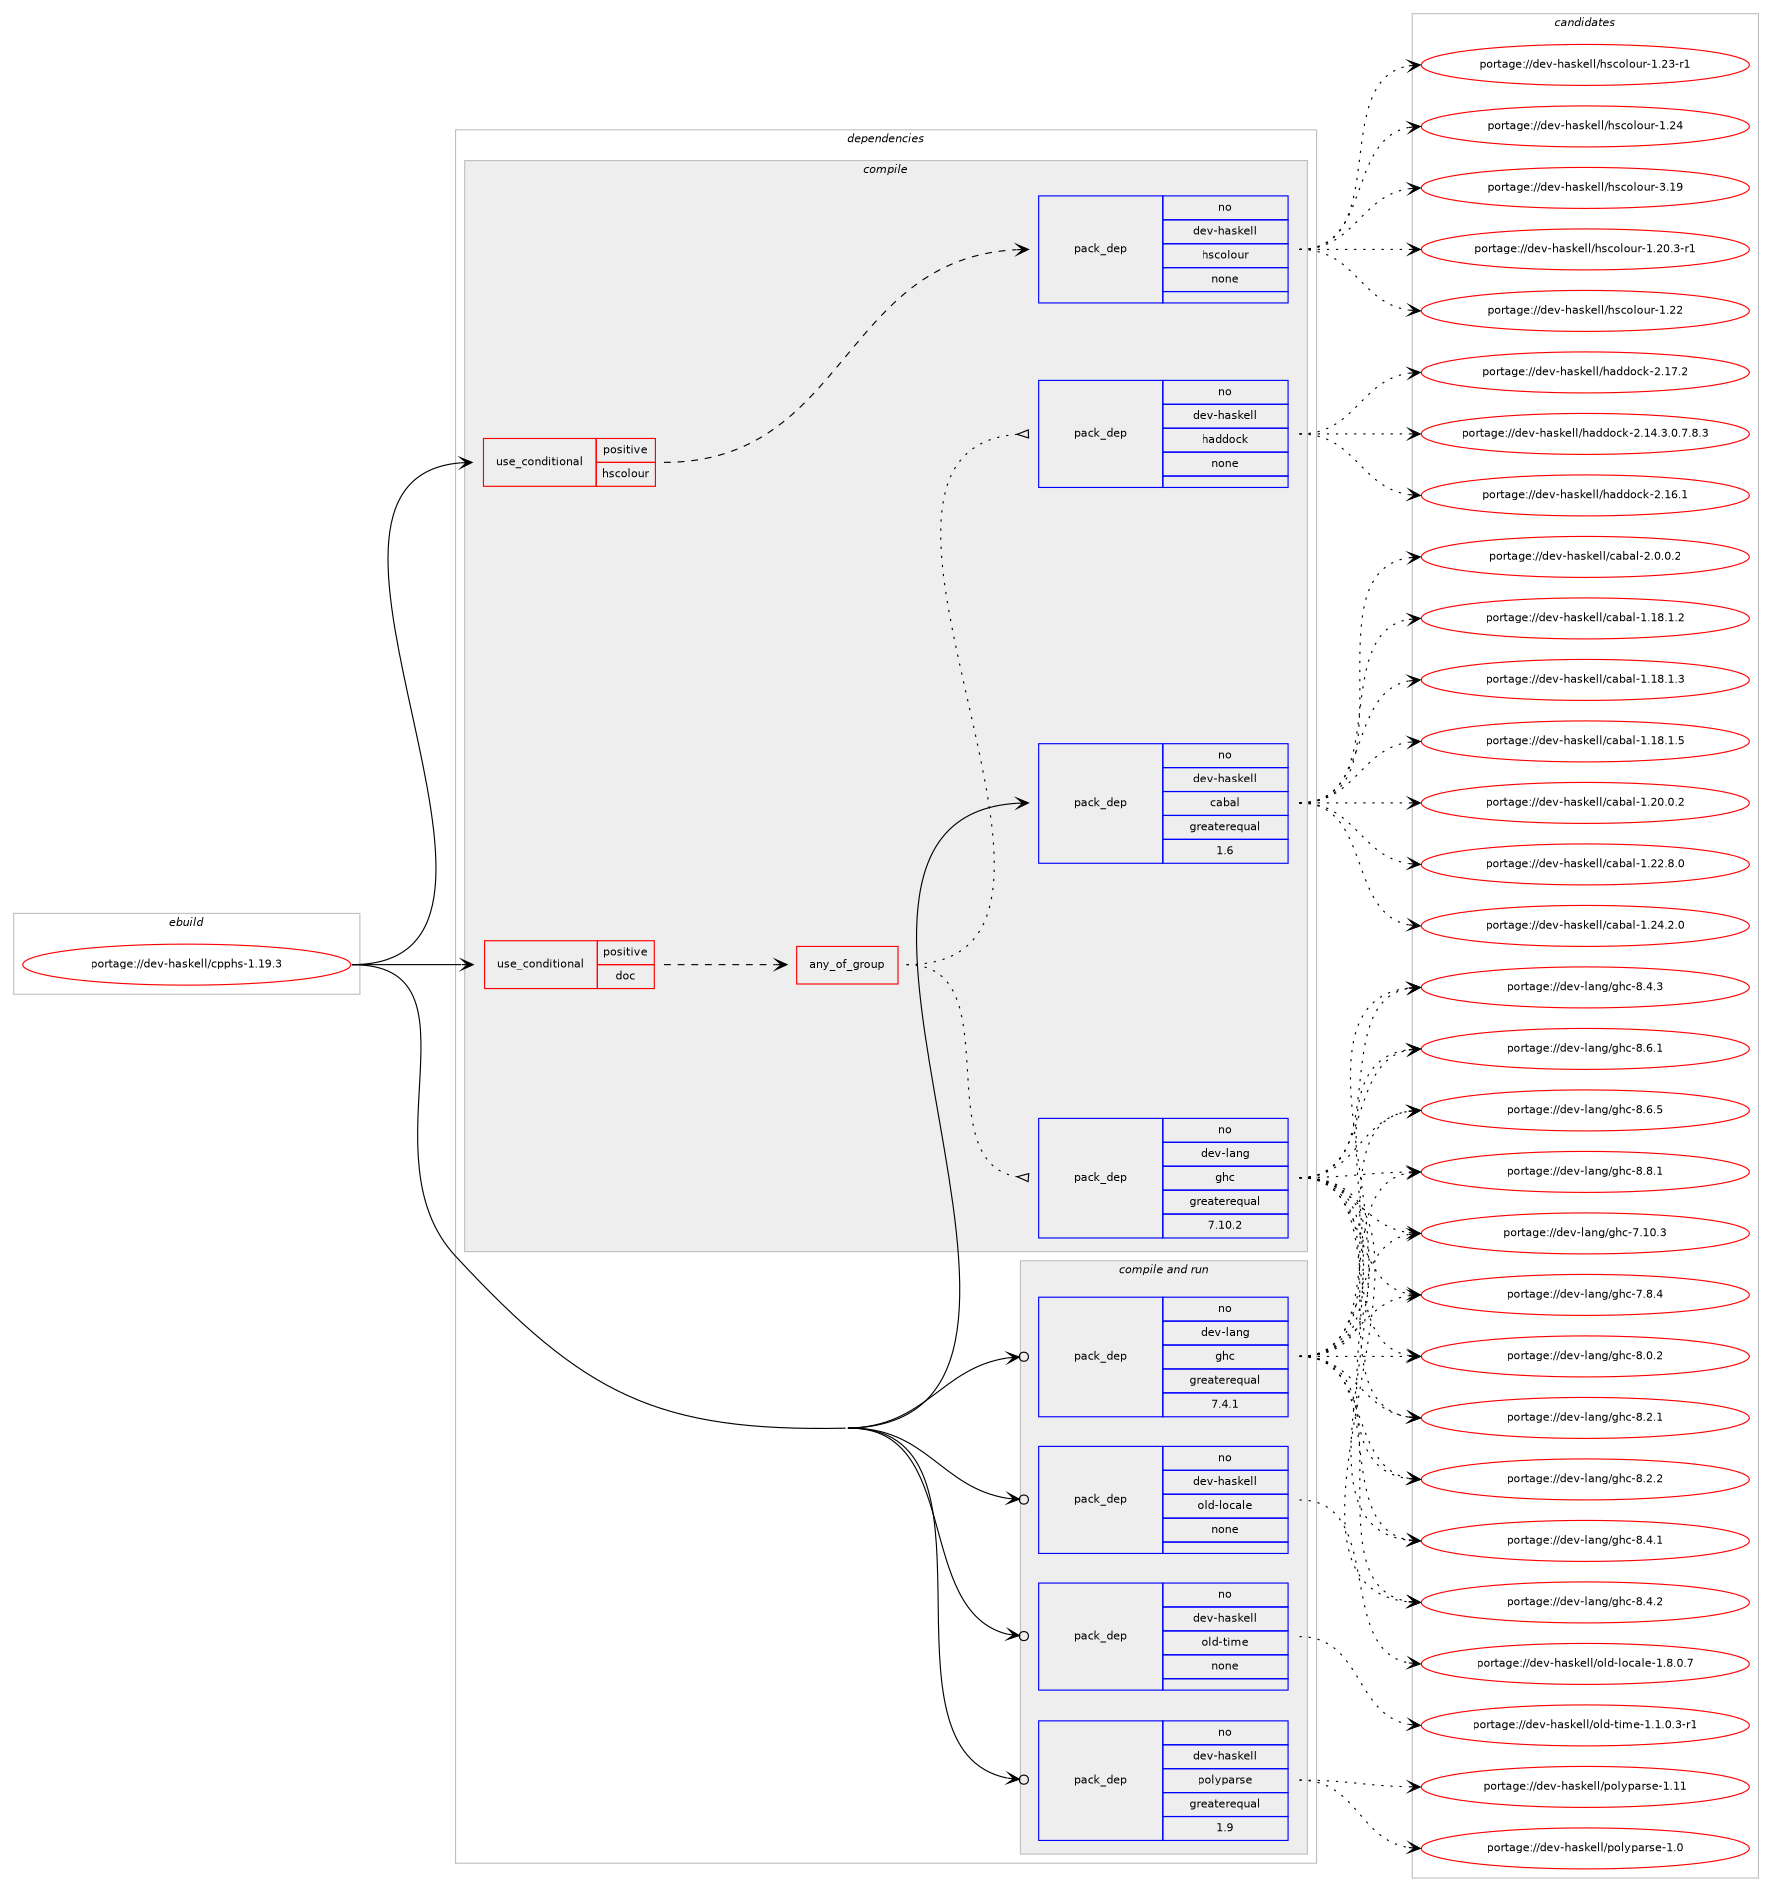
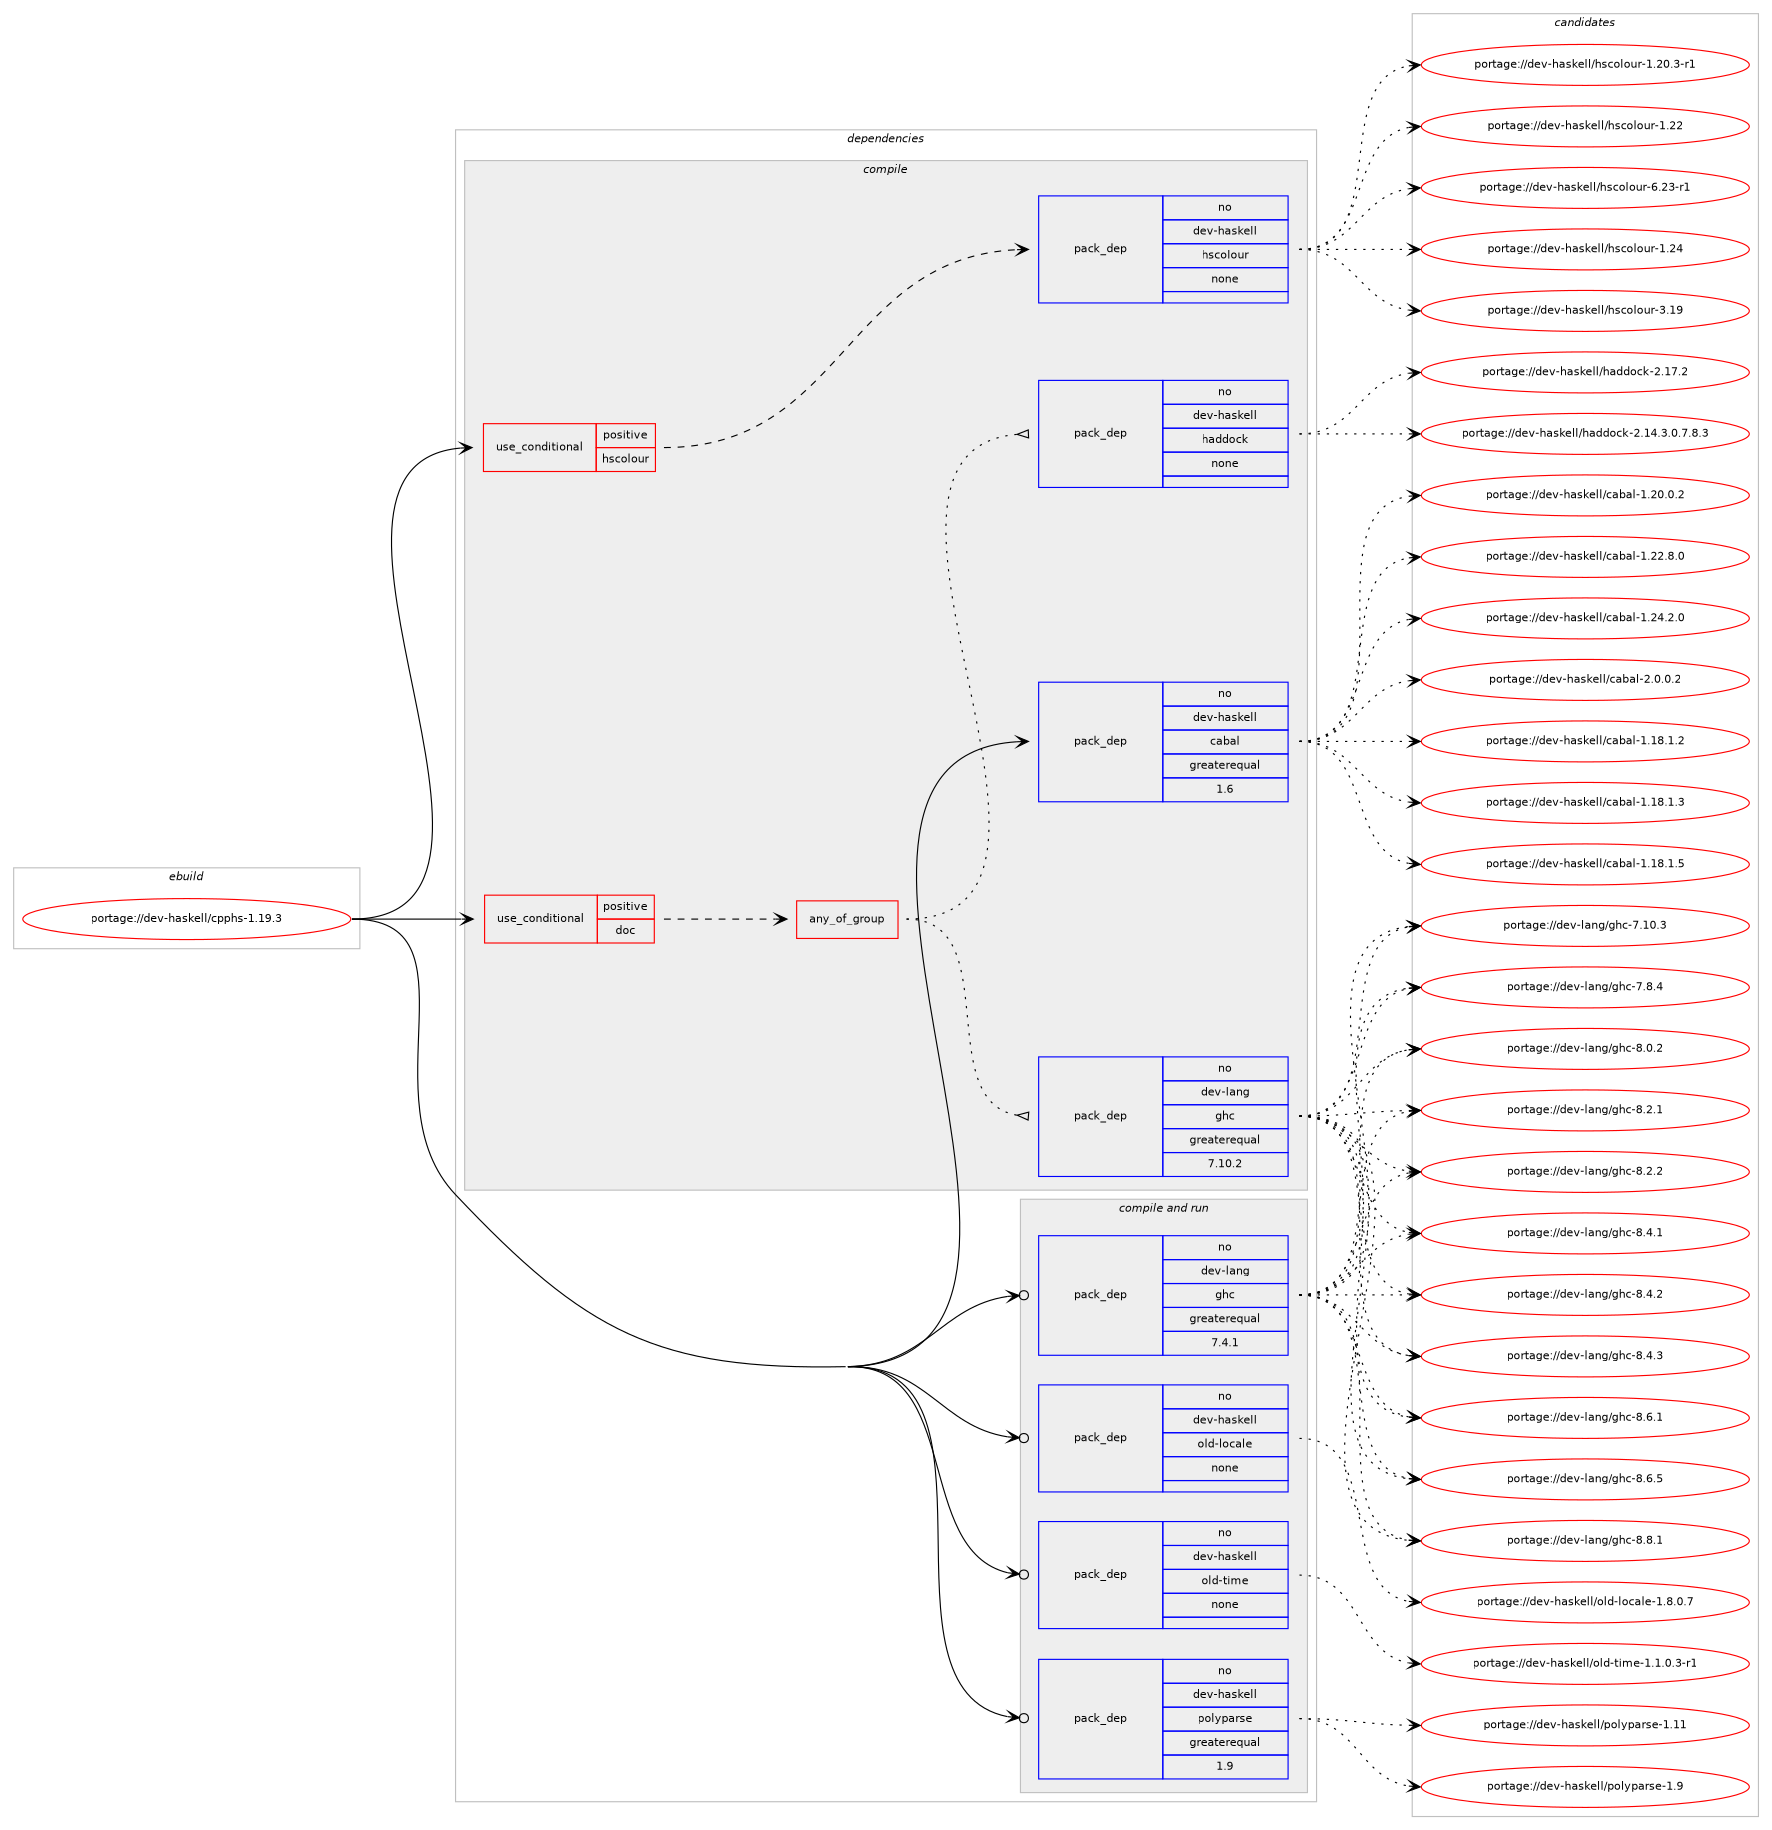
(1585, 65) -> (1585, 188)
(1585, 495) -> none
(1585, 1848) -> (1585, 1787)
